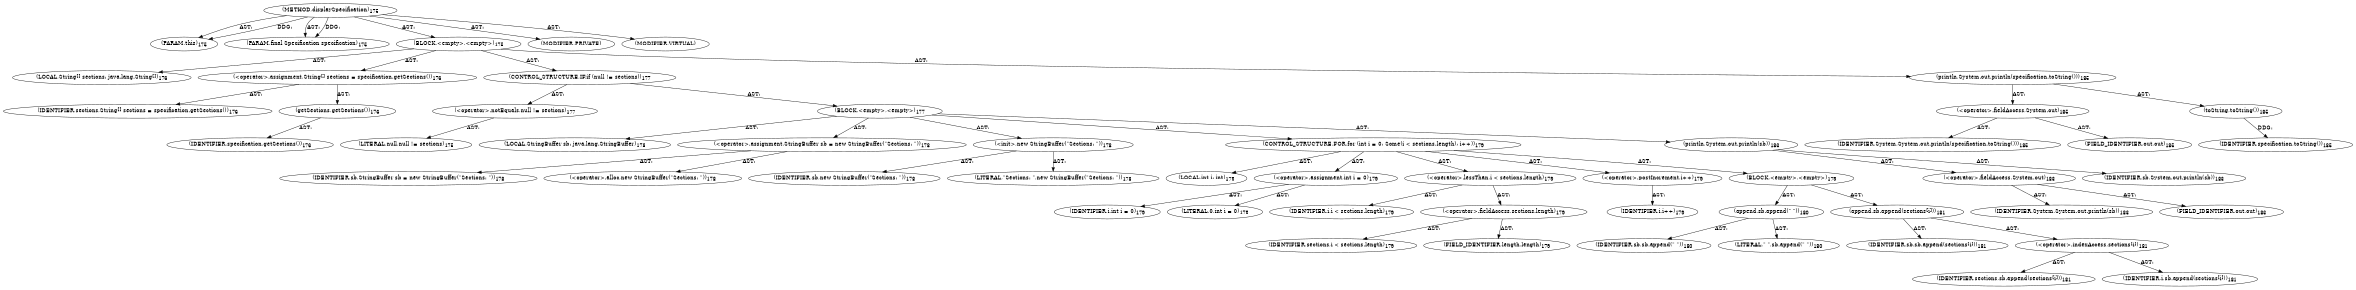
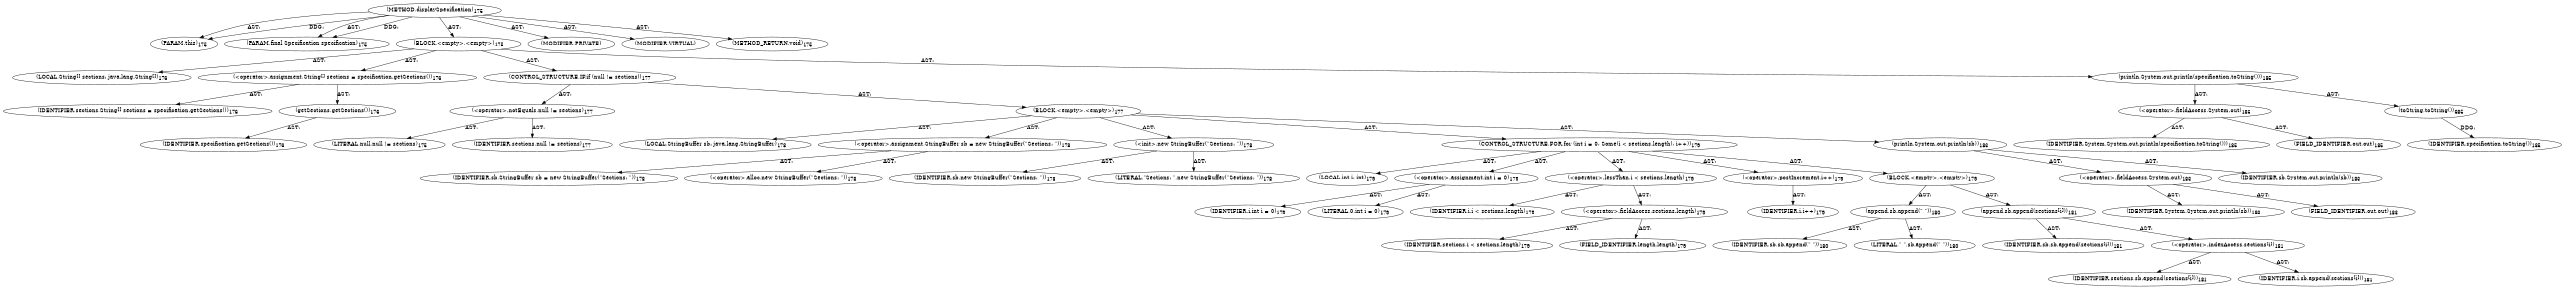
none -> (772, 44)
(2264, 111) -> (2459, 111)
none -> (532, 145)
